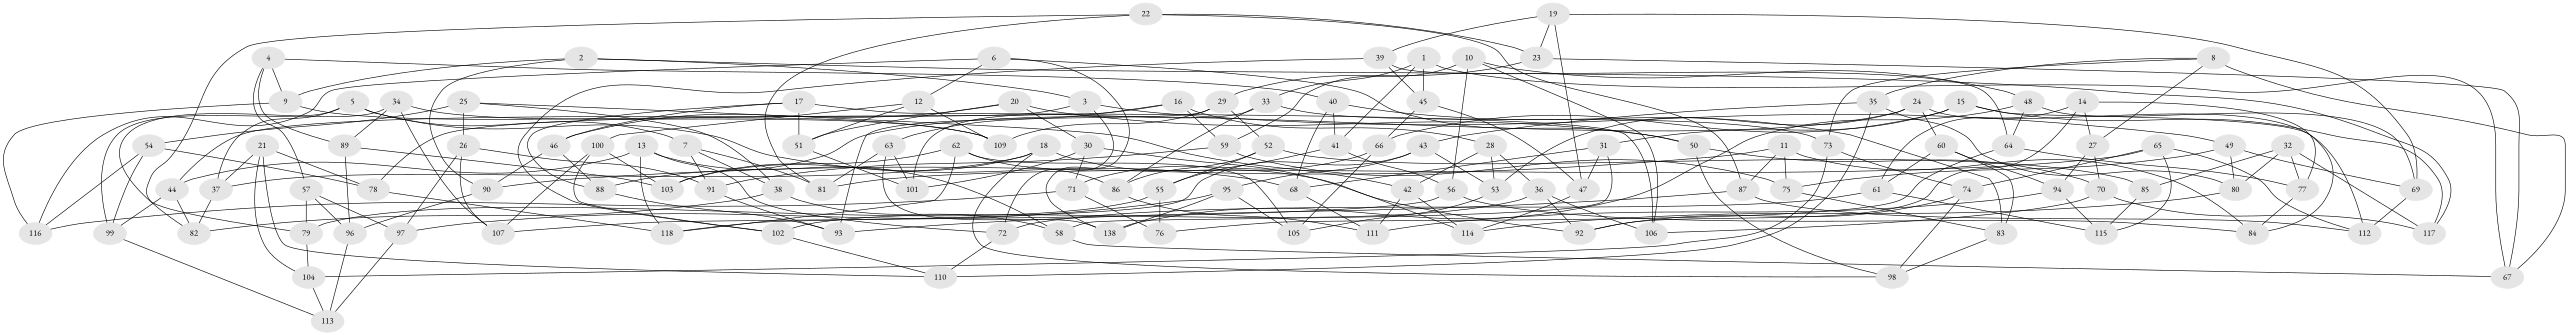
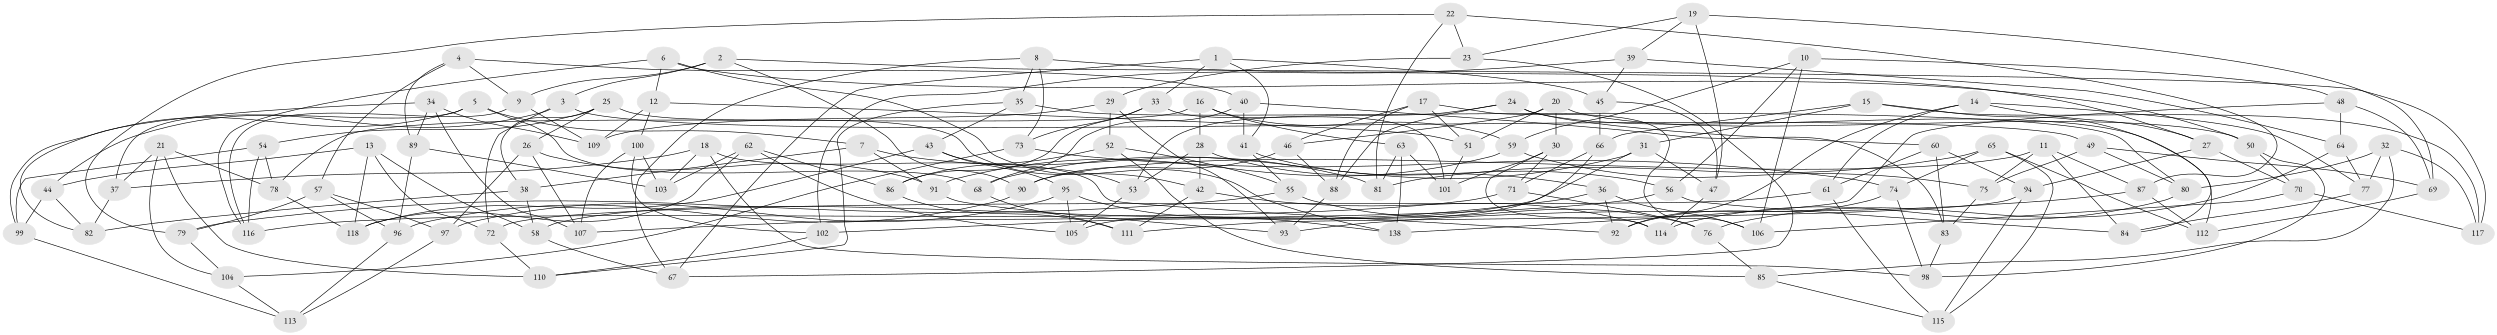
none -> (1735, 256)
